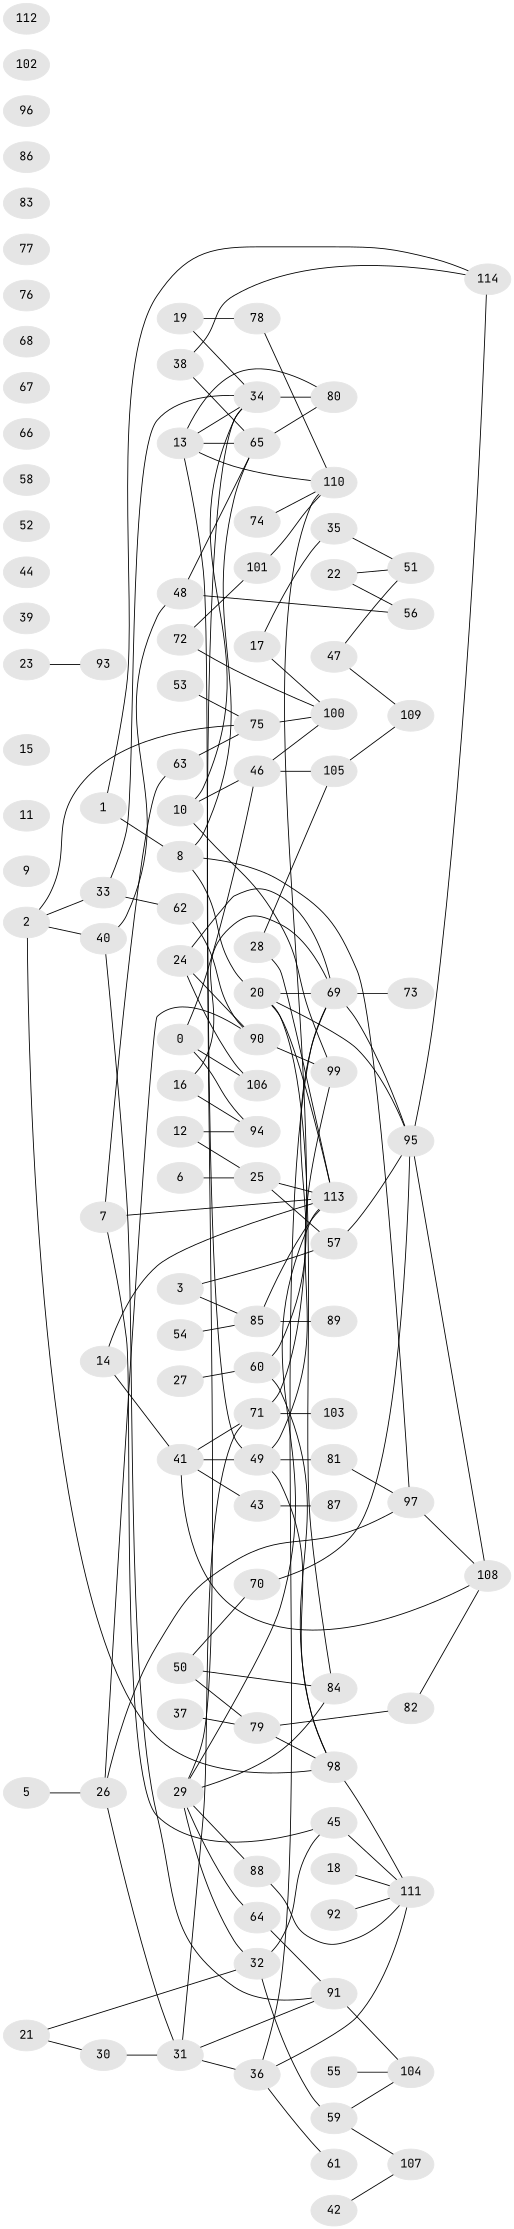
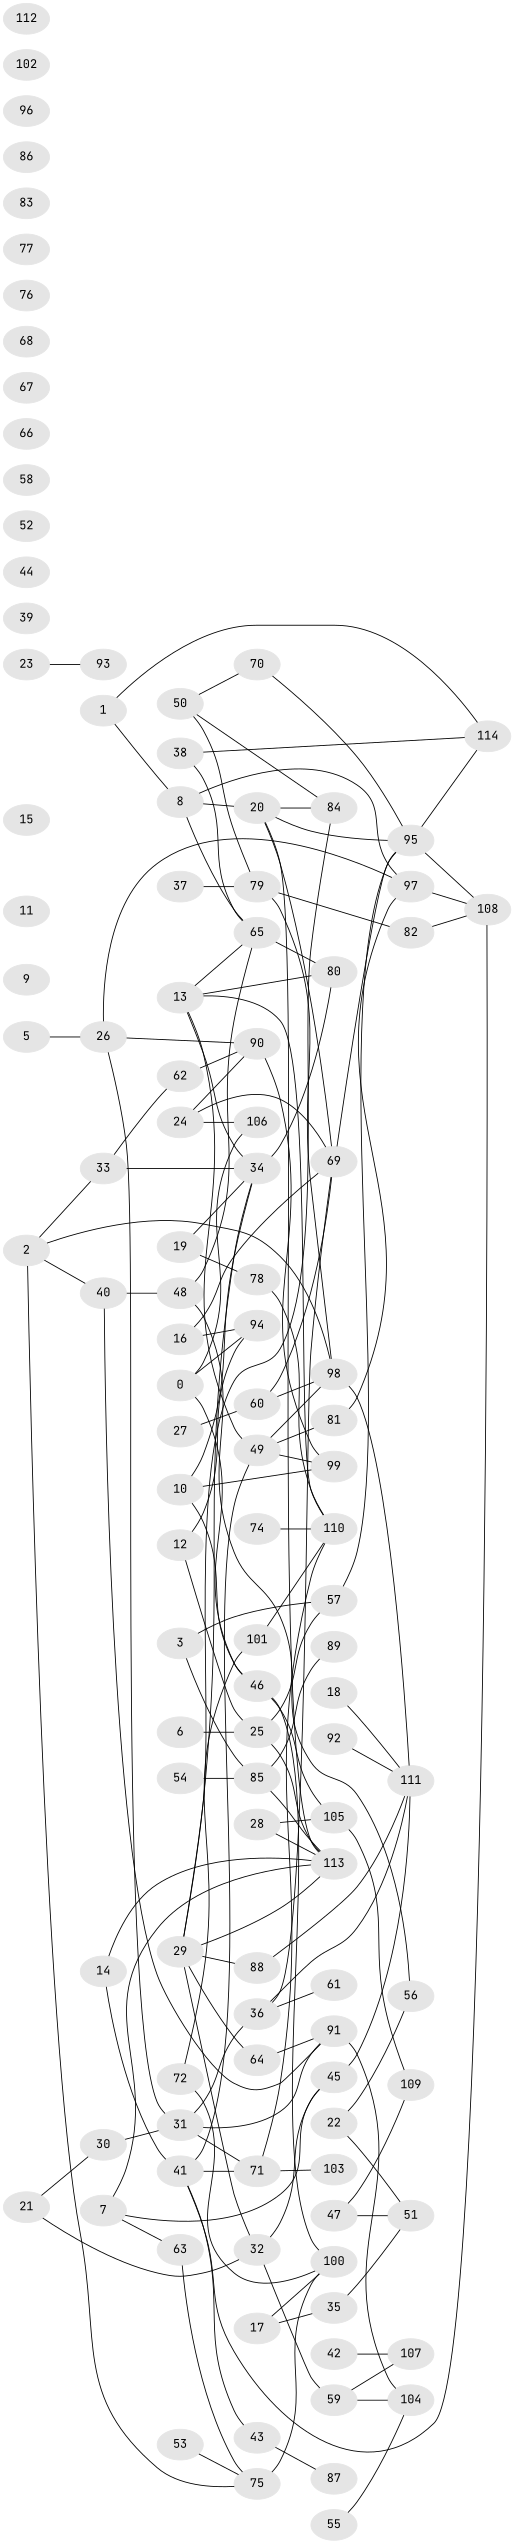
(411, 993) -> none
